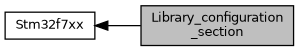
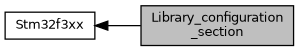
(50, 26) -> (50, 26)
